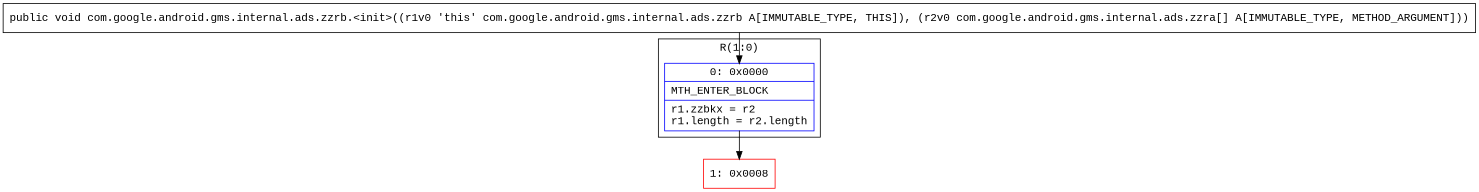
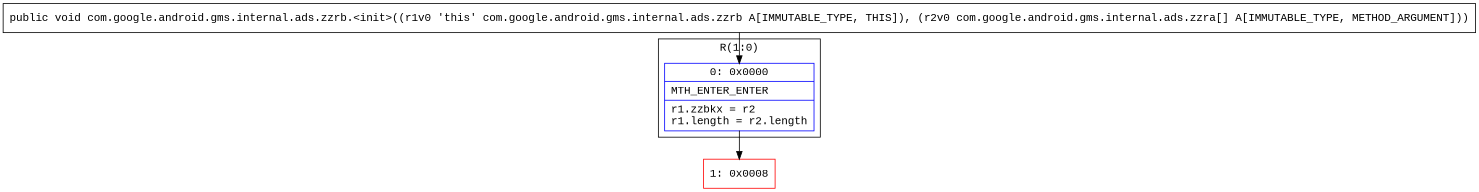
(720, 90) -> (720, 90)
